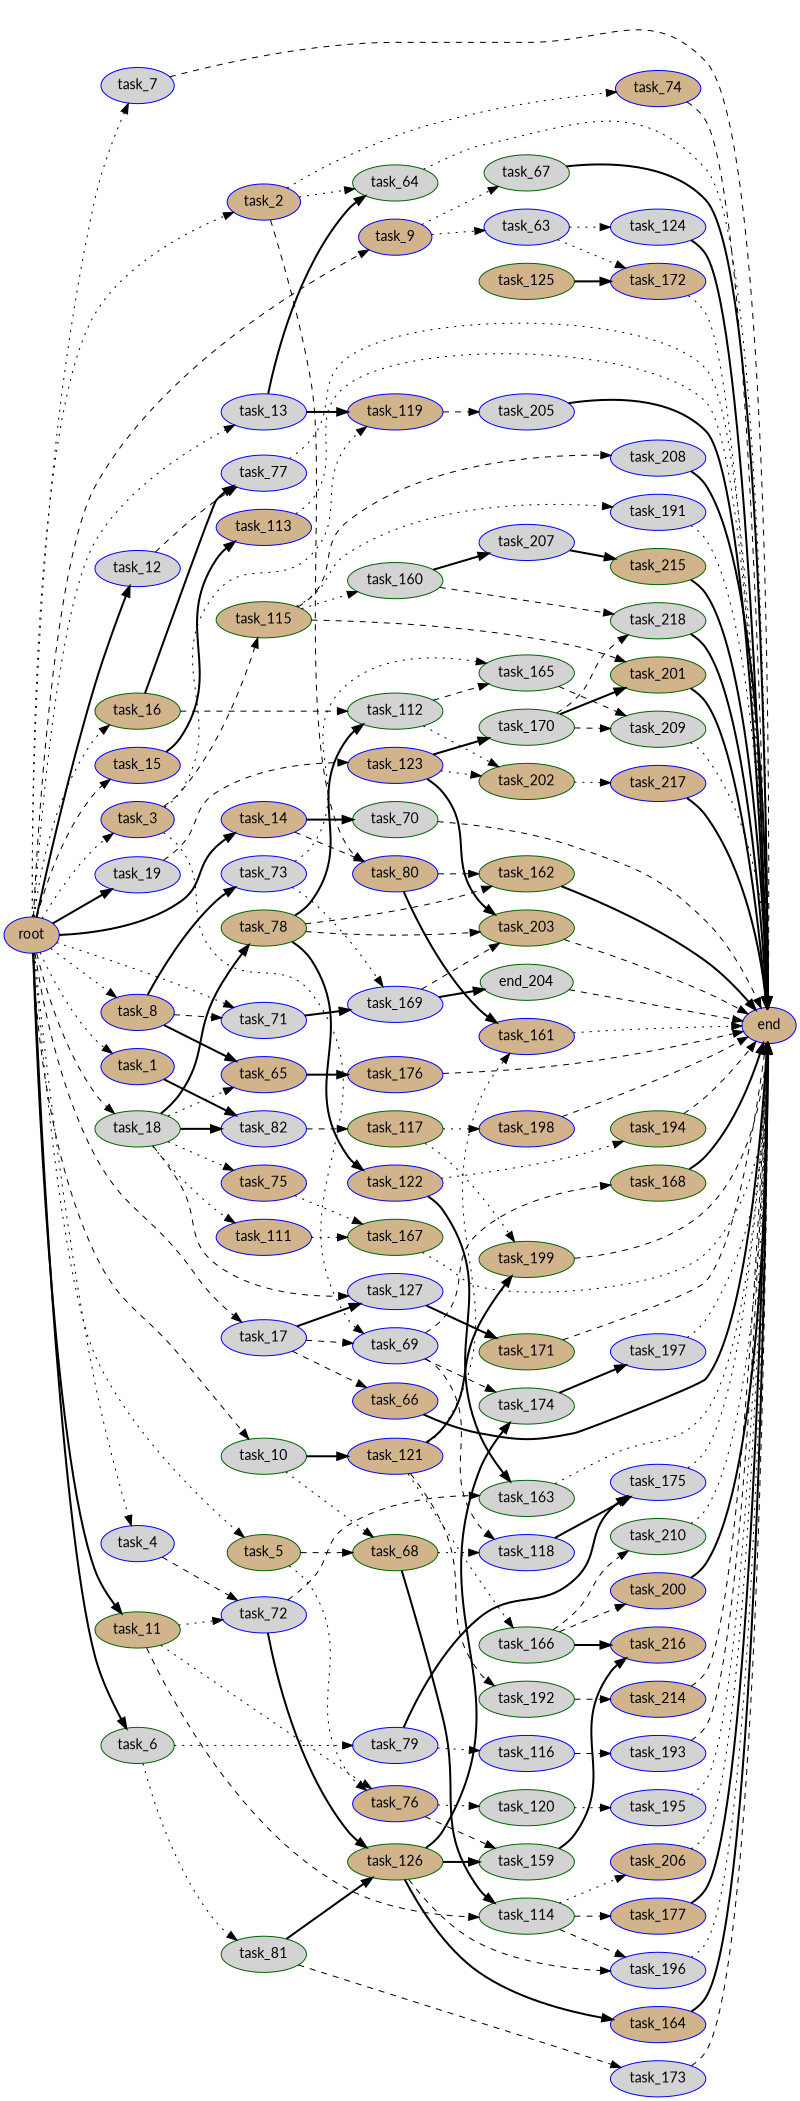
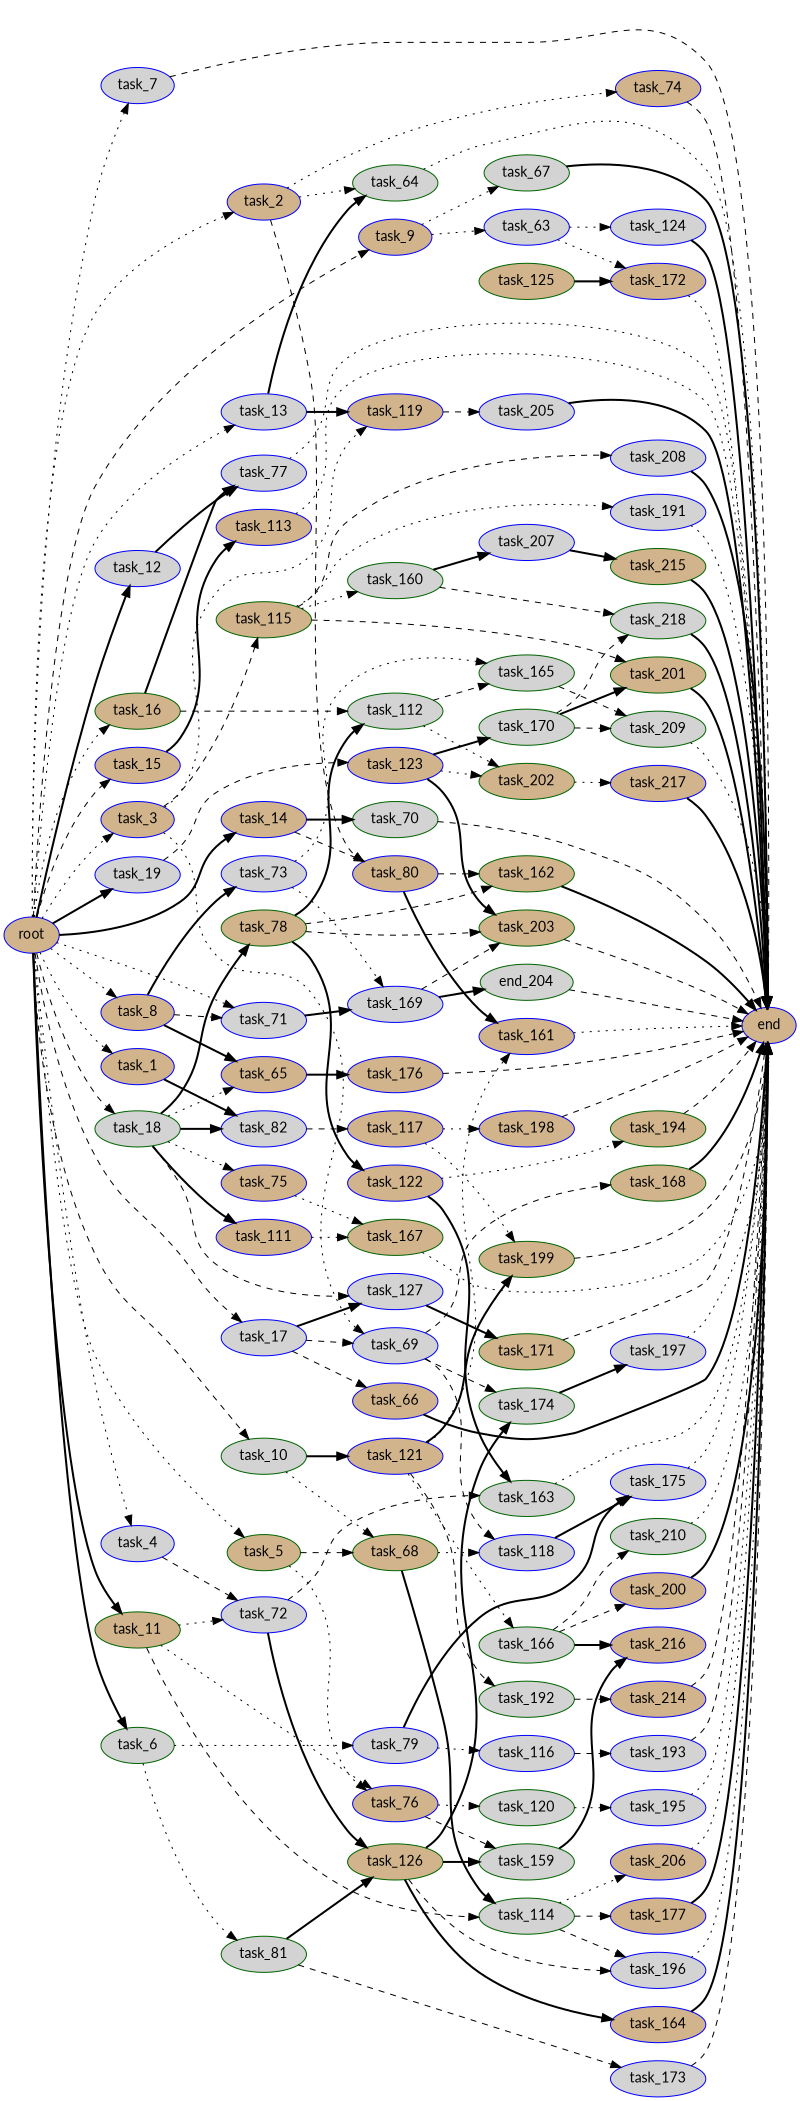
(190, 521) -> (190, 521)
(395, 1129) -> (395, 1129)
(187, 1184) -> (187, 1184)
